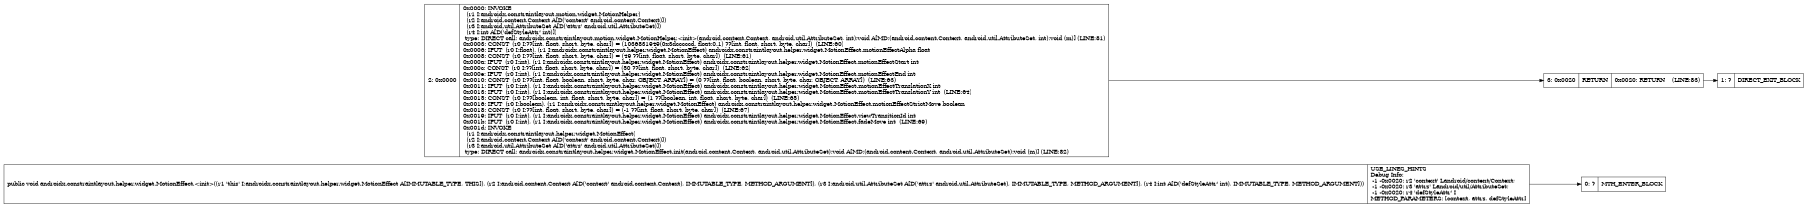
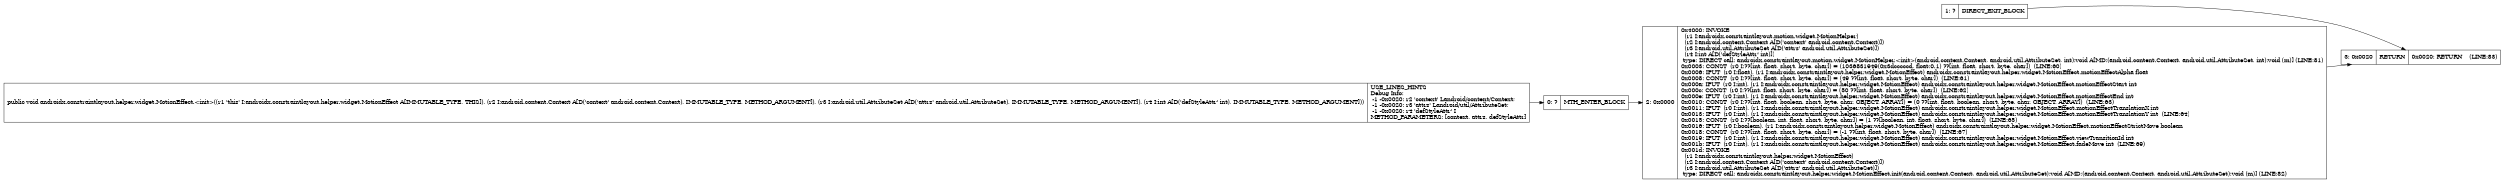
(489, 9) -> (1707, 31)
(1708, 81) -> (2217, 9)
none -> (1634, 103)
